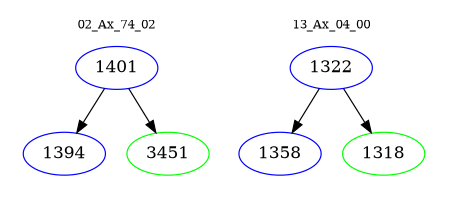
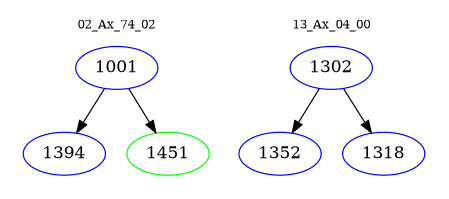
(117, 68) -> (117, 68)
(331, 68) -> (331, 68)
(168, 154) -> (168, 154)
(280, 154) -> (280, 154)
(384, 154) -> (384, 154)
